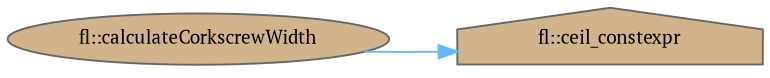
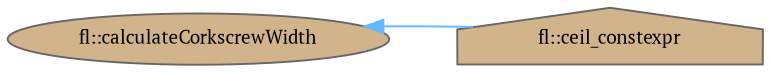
(401, 52) -> (429, 26)
